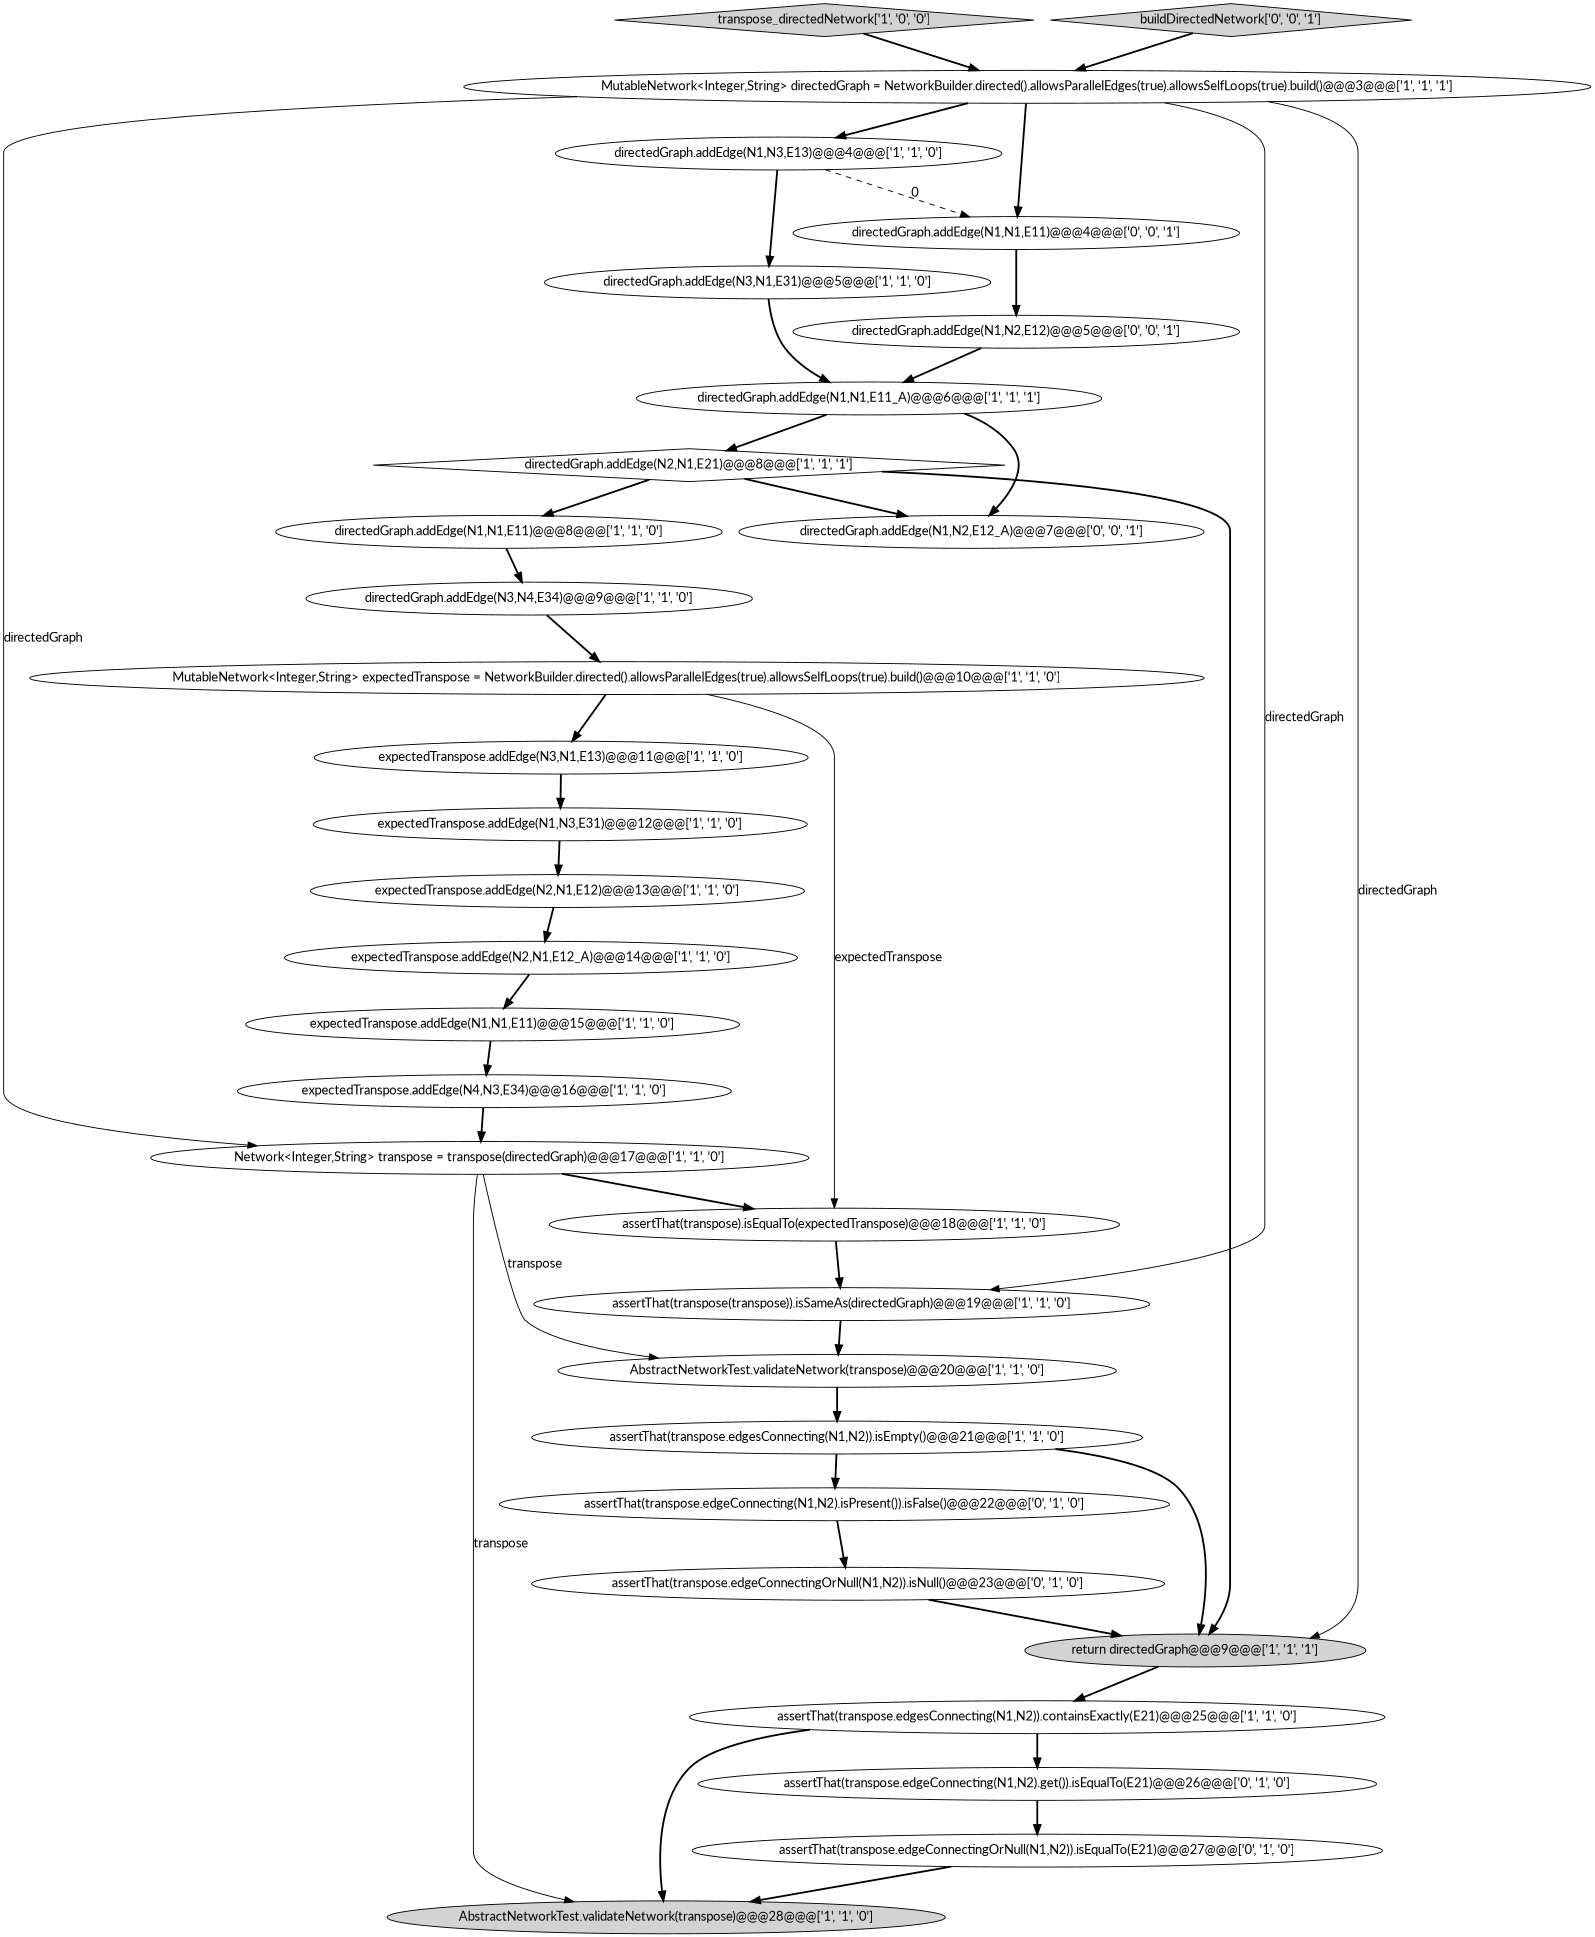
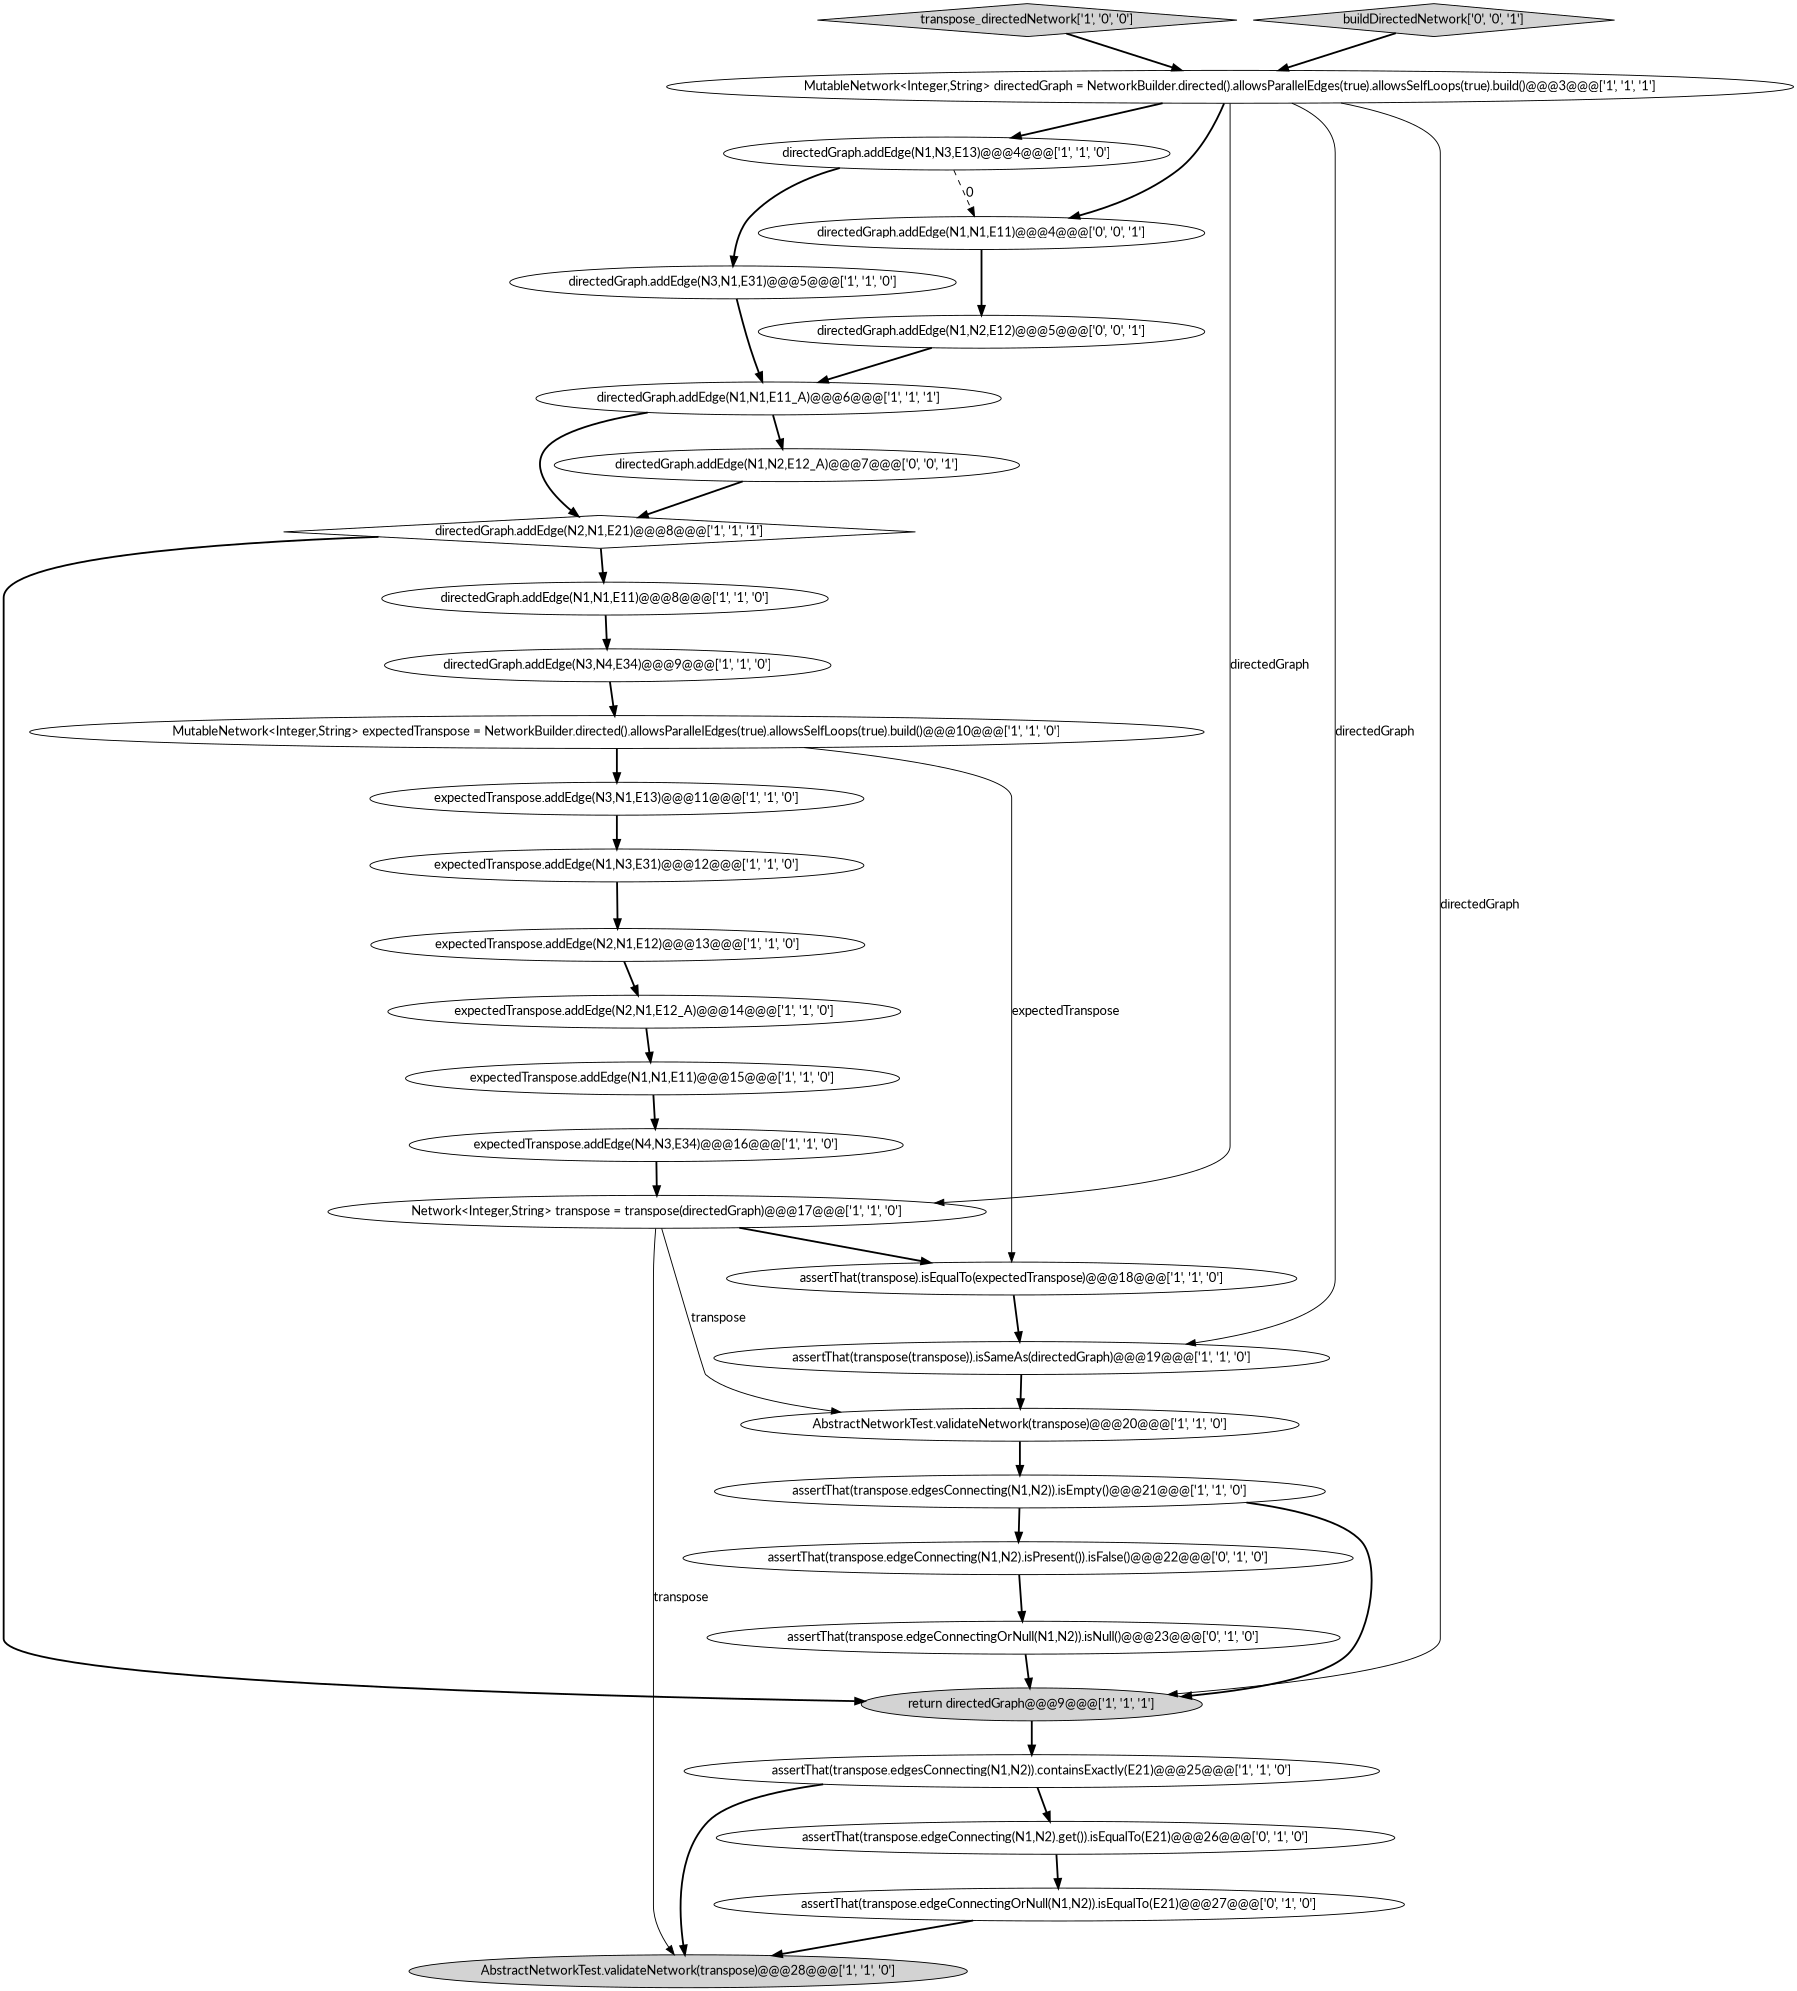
(821, 496) -> (695, 498)
